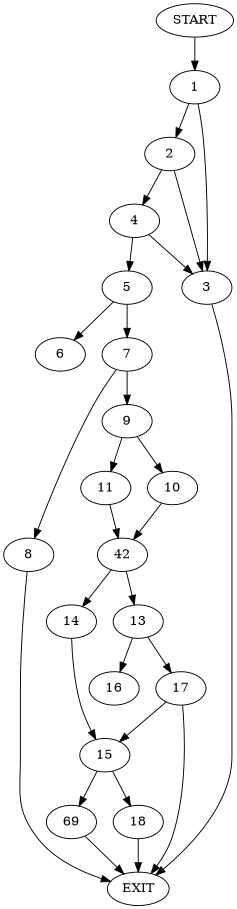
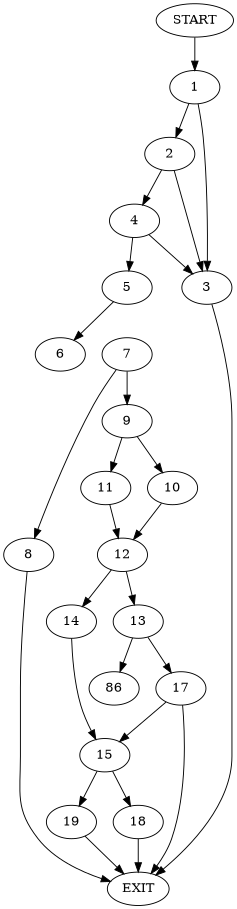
(127, 316) -> none
(122, 555) -> (122, 555)
(114, 688) -> (114, 688)
(71, 822) -> (71, 822)
